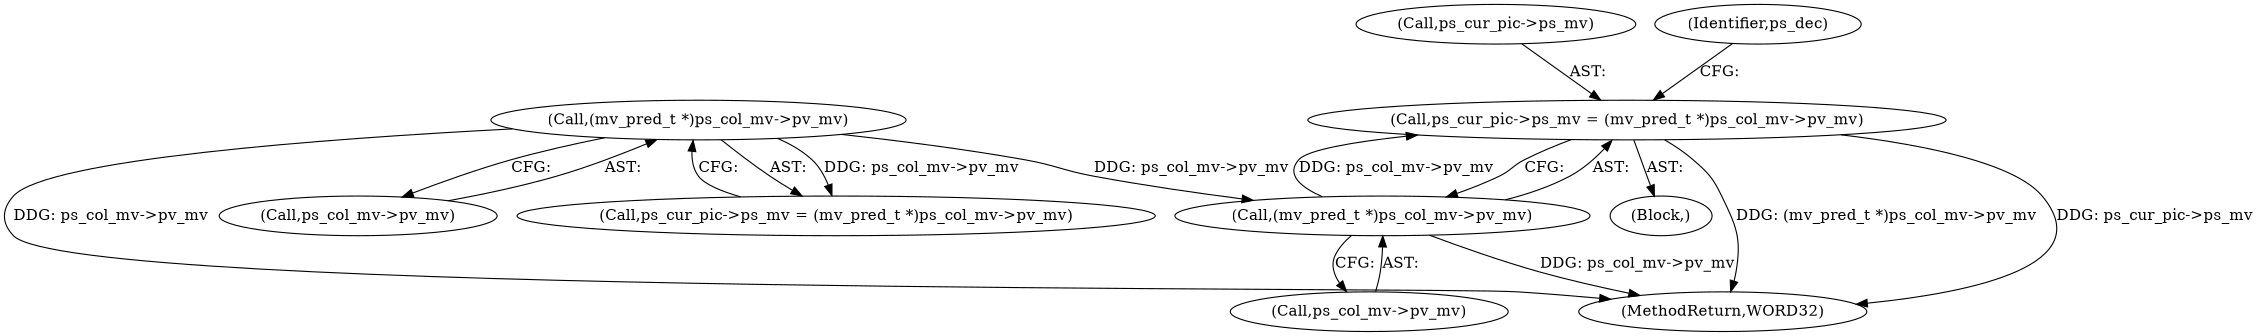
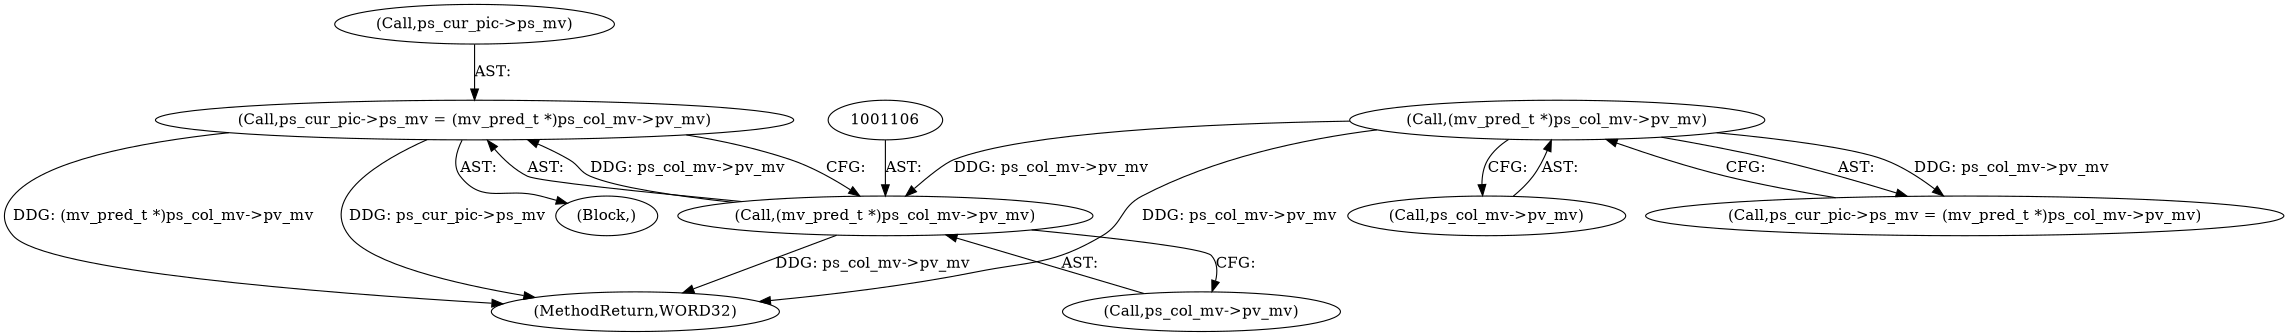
(1758, 24) -> none
none -> (885, 120)
